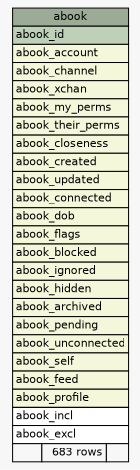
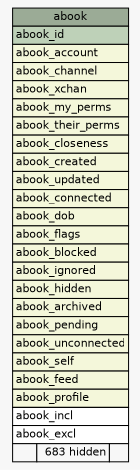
(78, 452) -> (76, 452)
